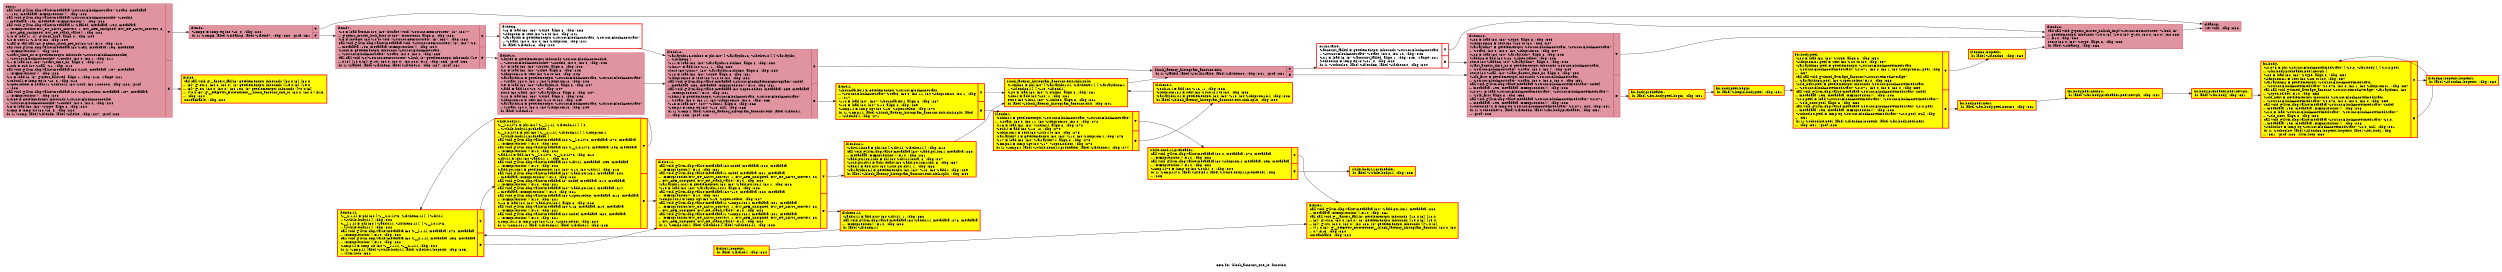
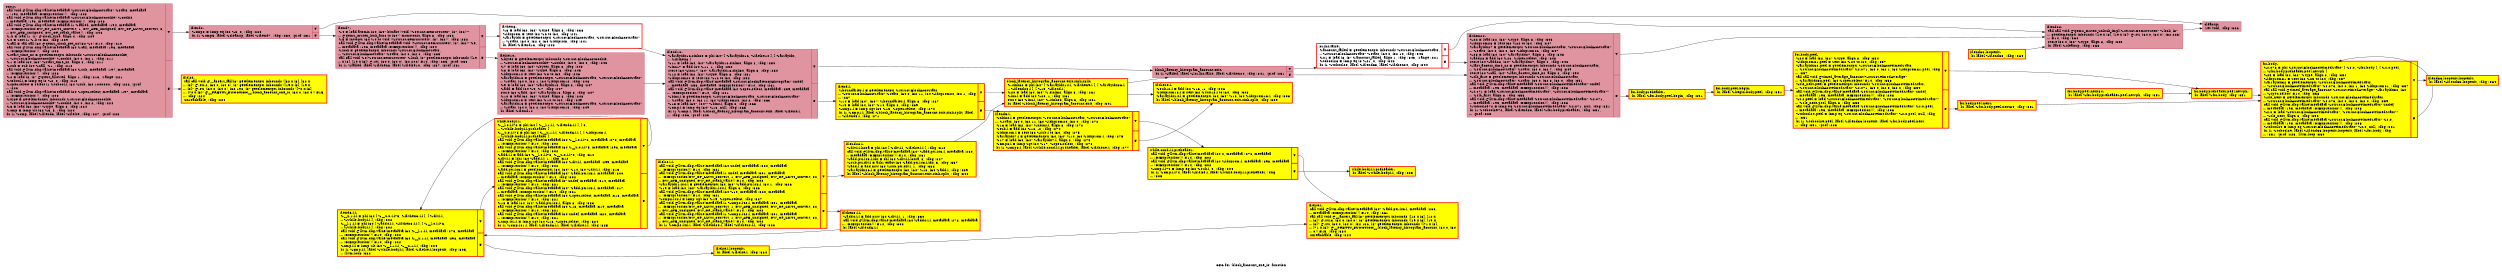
(1968, 68) -> (2073, 74)
(1142, 91) -> (1139, 94)
(844, 98) -> (844, 98)
(2051, 100) -> (2147, 103)
(650, 201) -> none
(570, 244) -> (597, 257)
